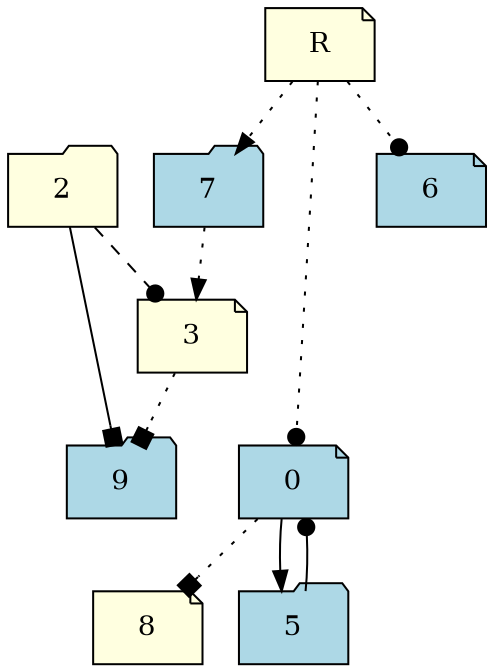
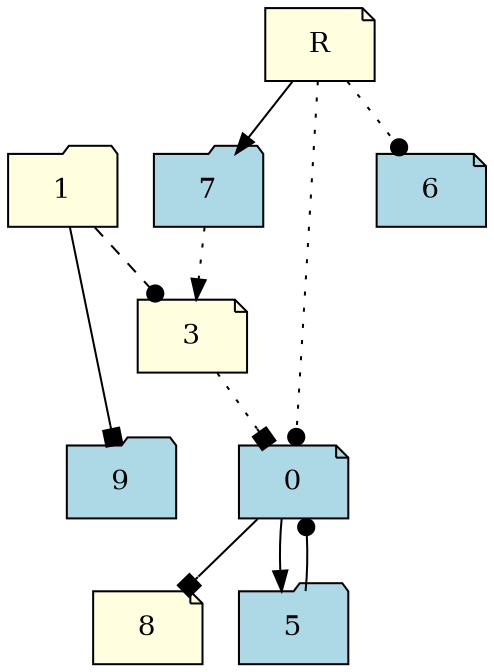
(270, 110) -> (270, 110)
(63, 190) -> (63, 190)
(161, 400) -> (237, 401)
(228, 548) -> (228, 548)
